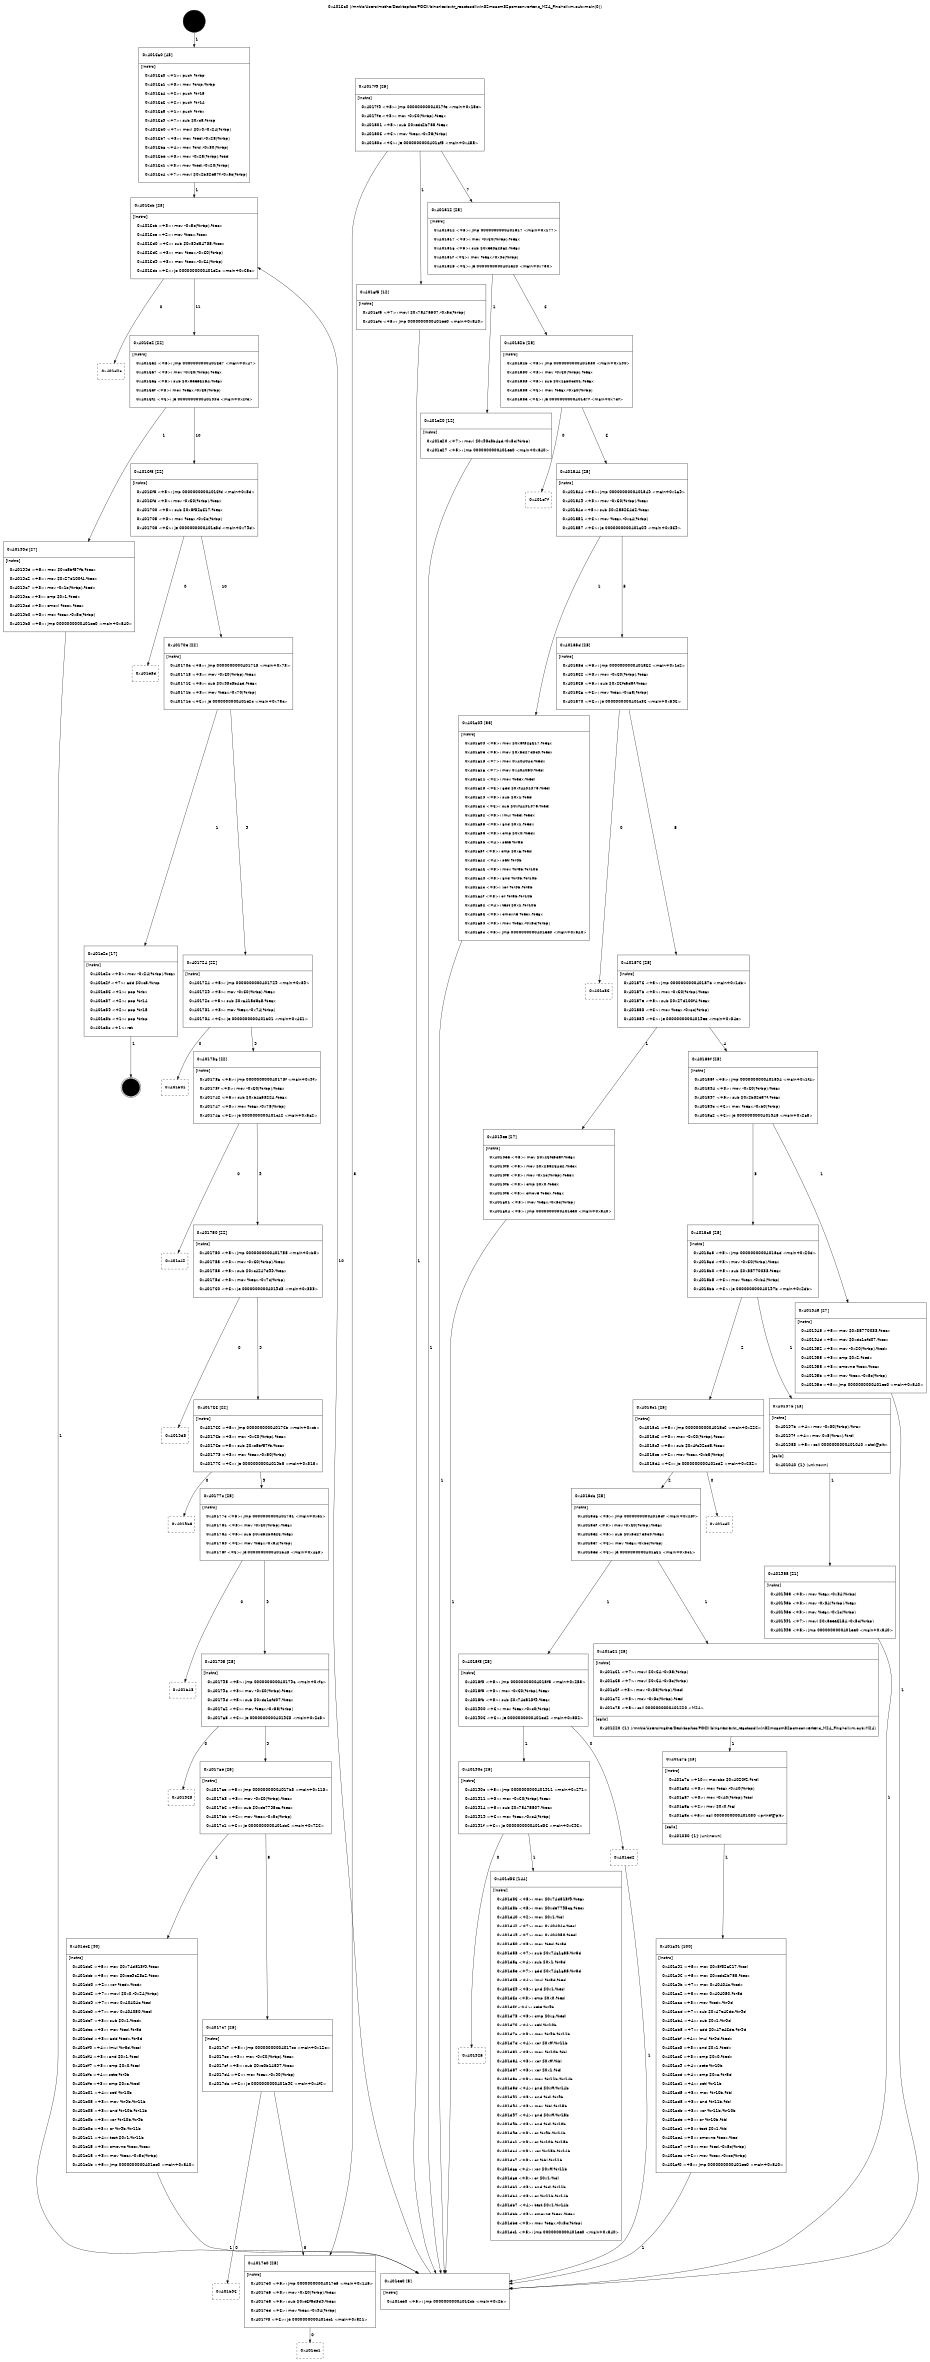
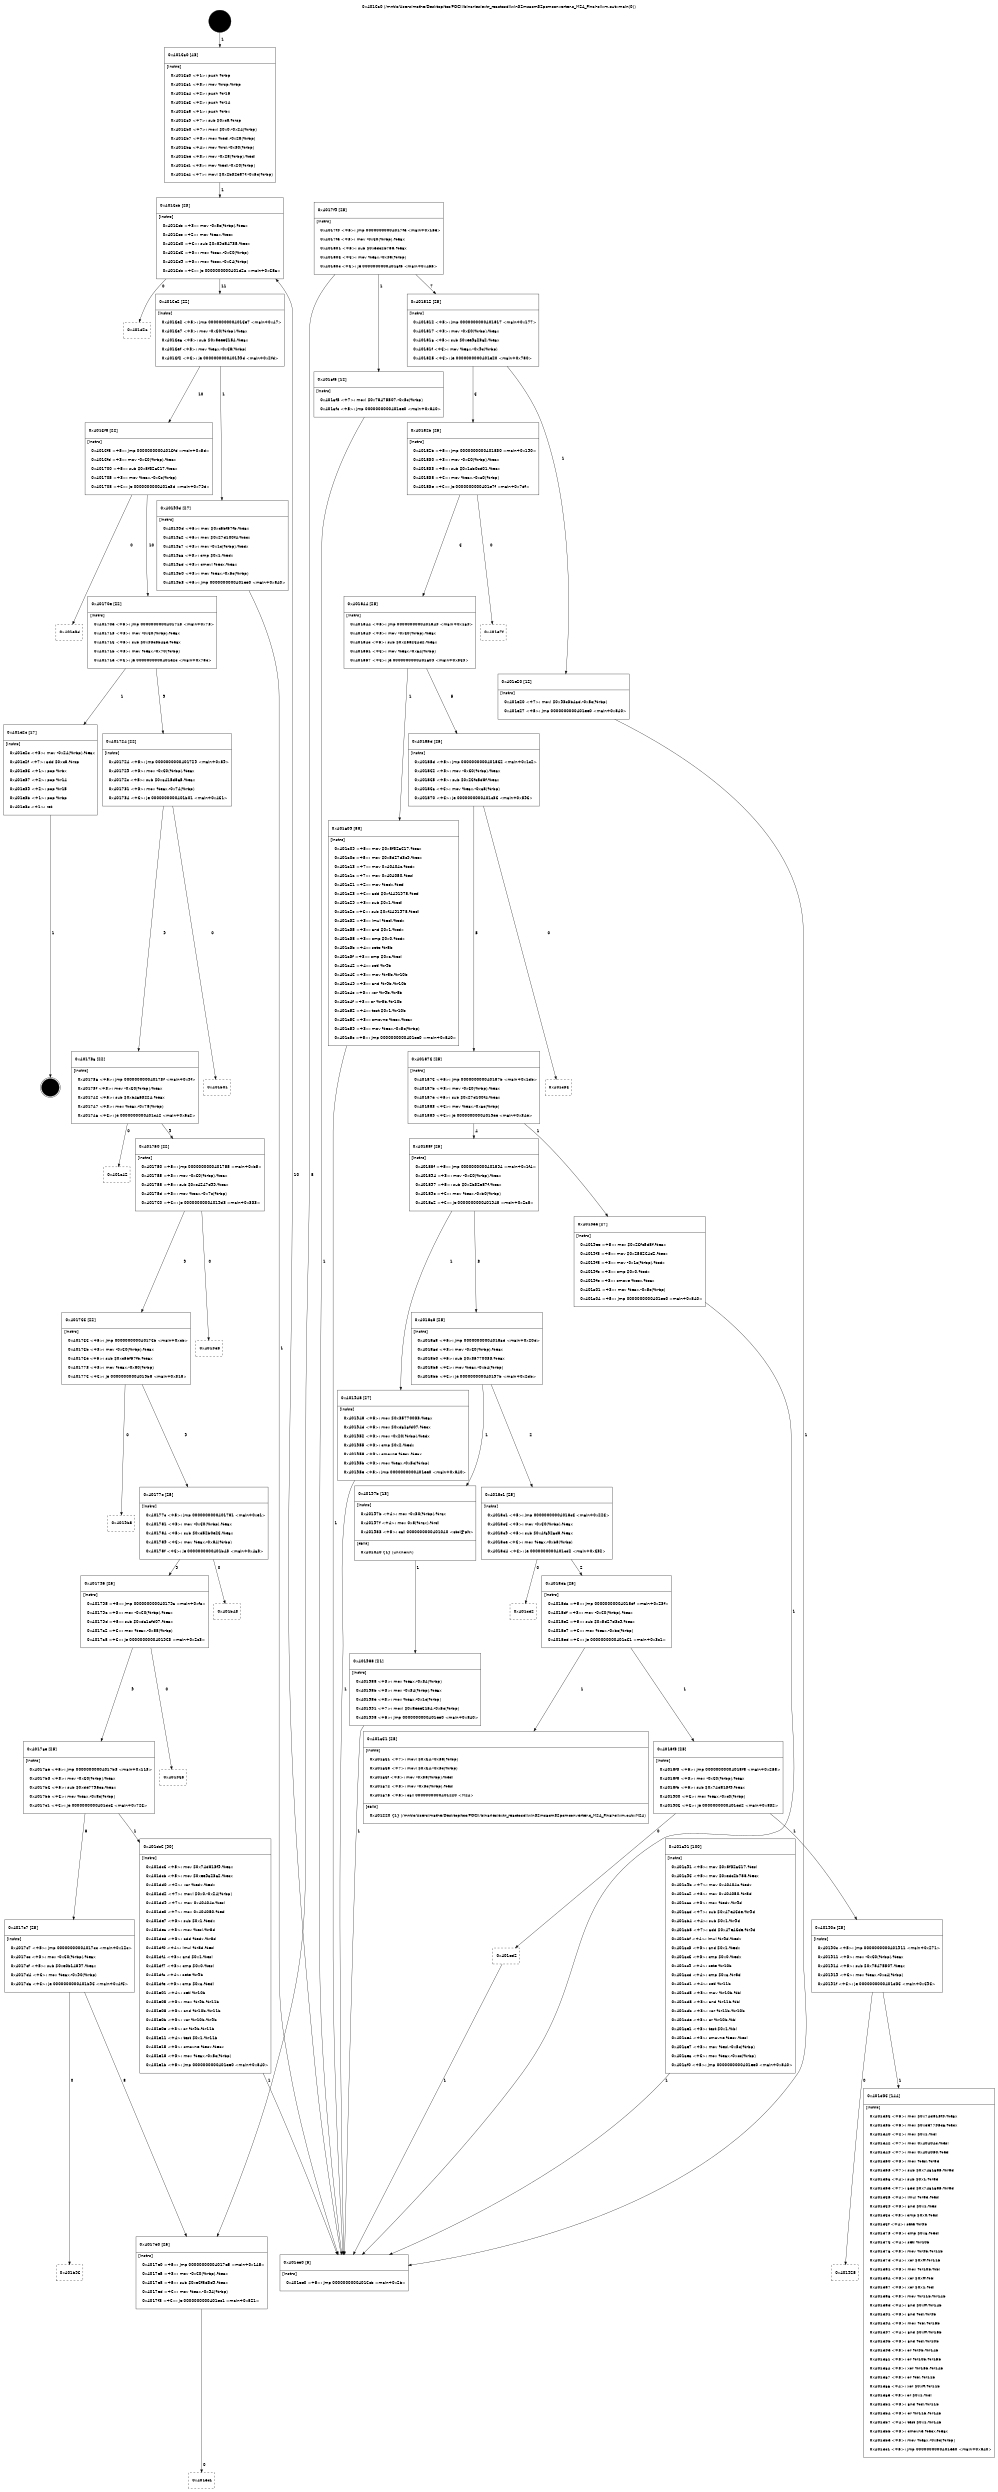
(725, 1798) -> none
